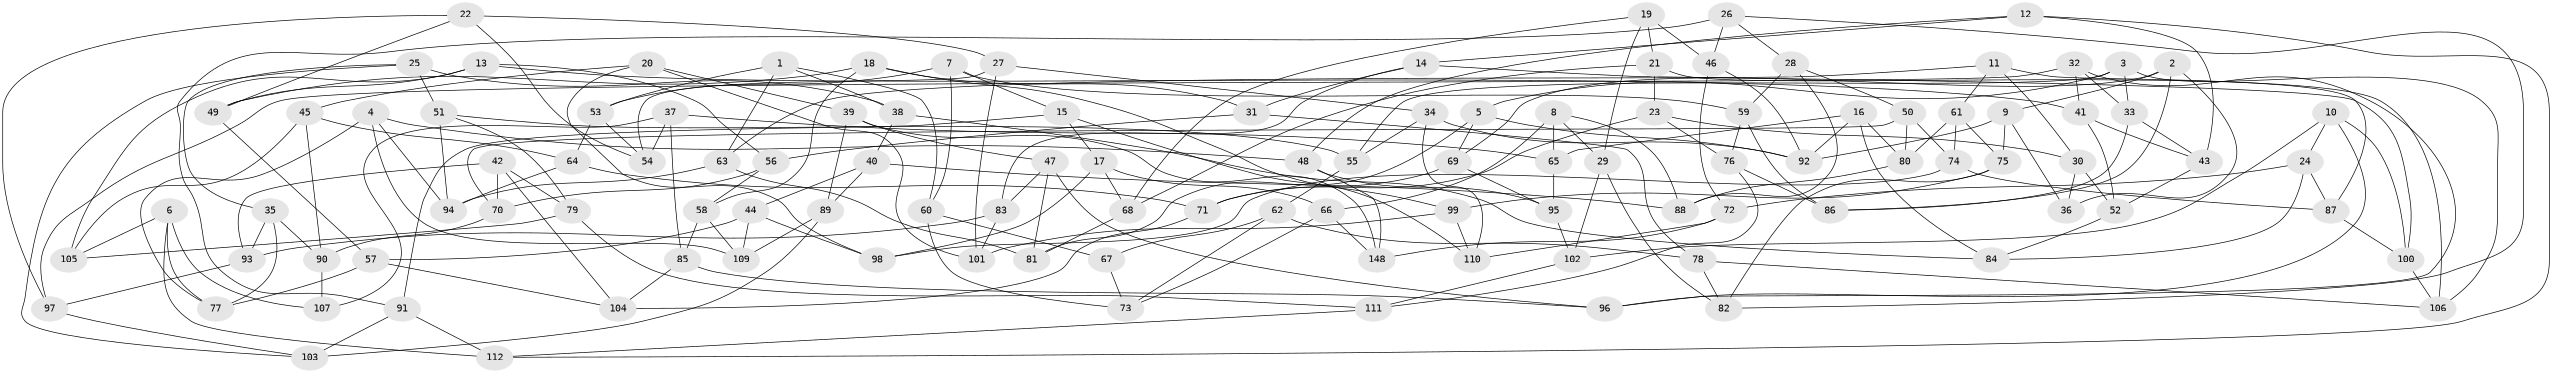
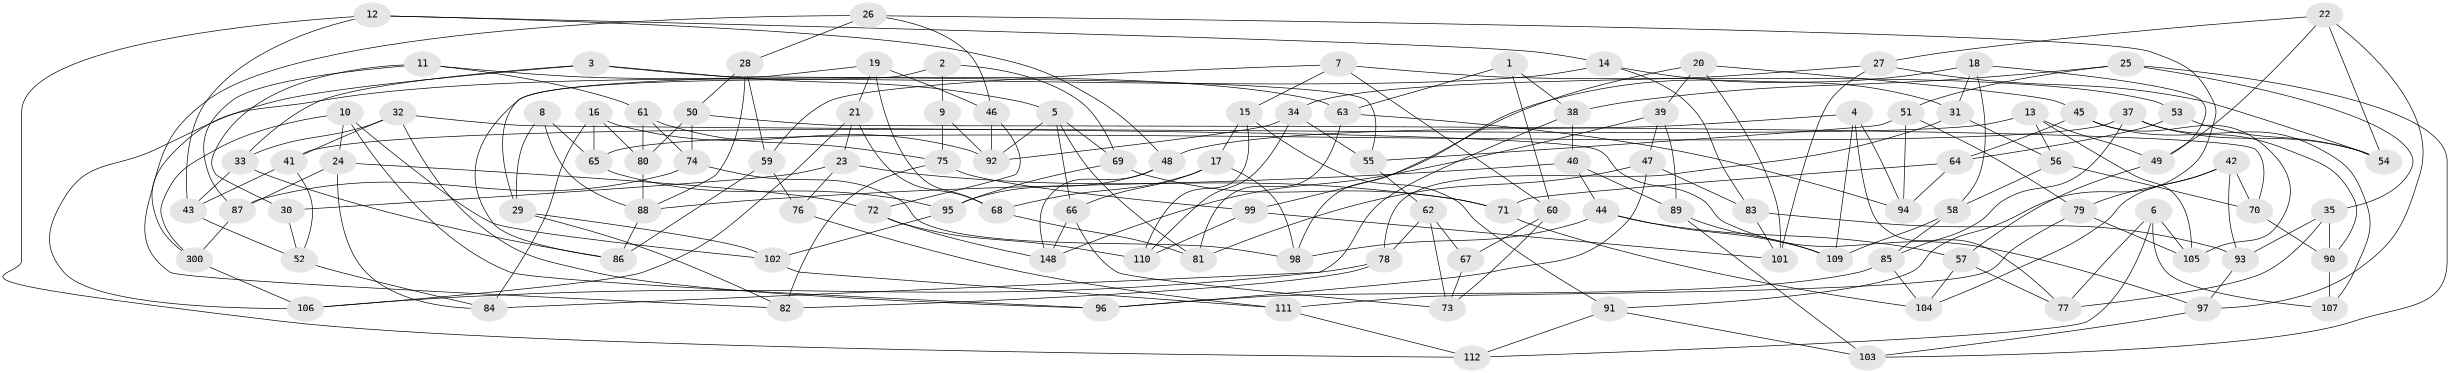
(686, 84) -> none
(1785, 189) -> (631, 236)
(1421, 194) -> (1063, 162)
(2066, 211) -> none
(2406, 260) -> (194, 260)
